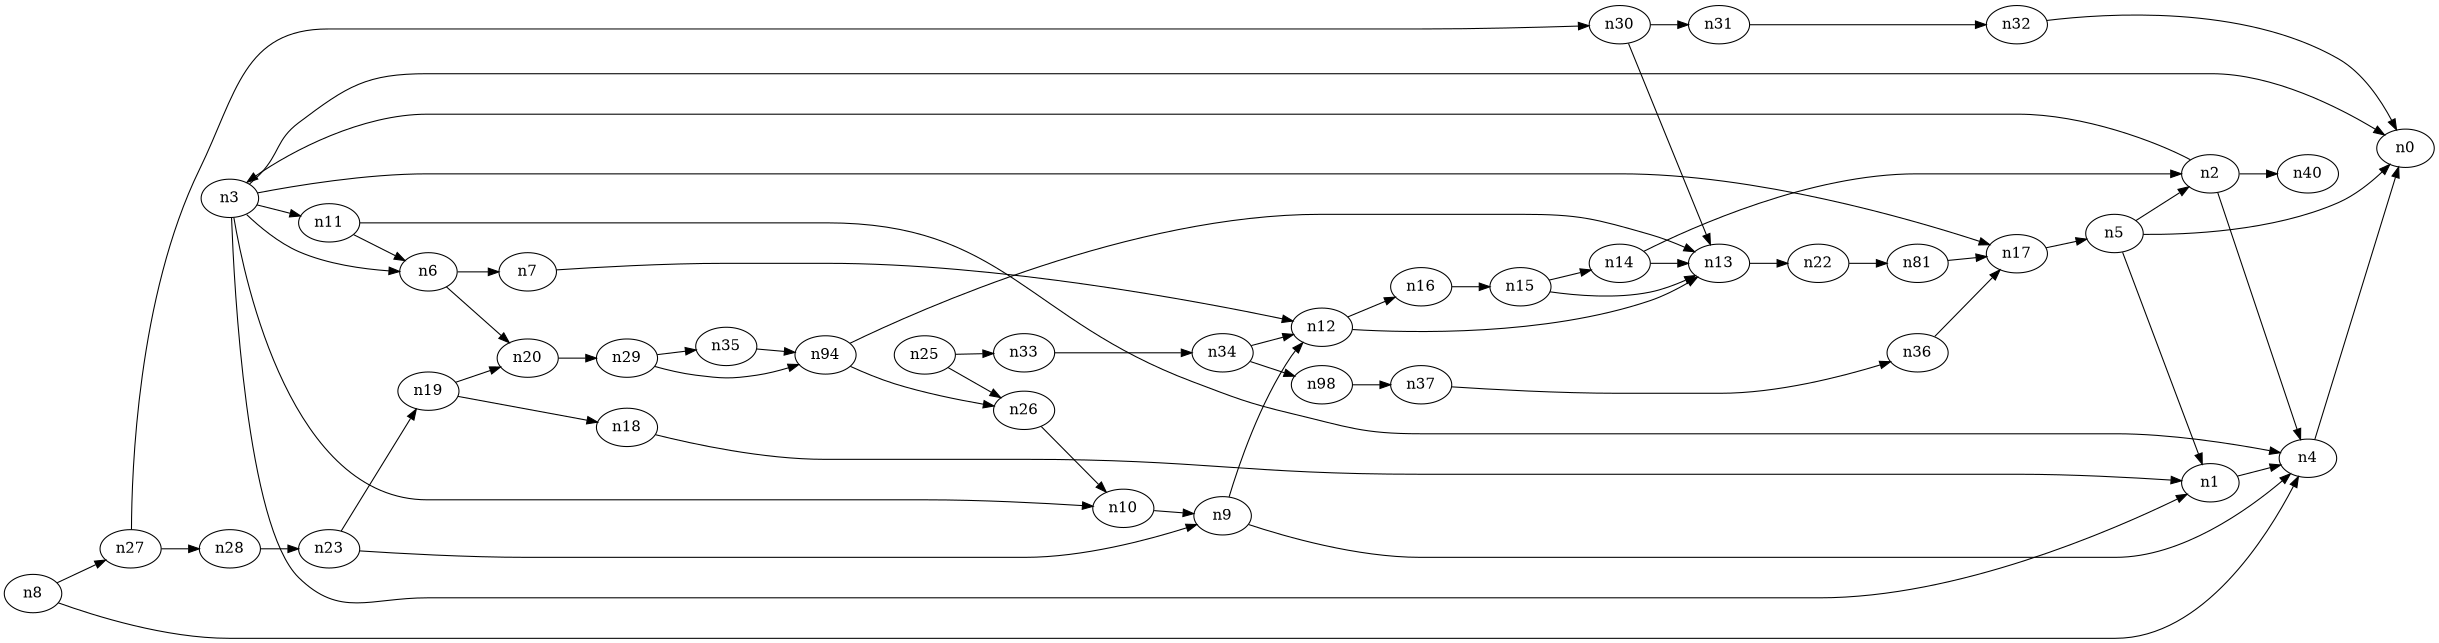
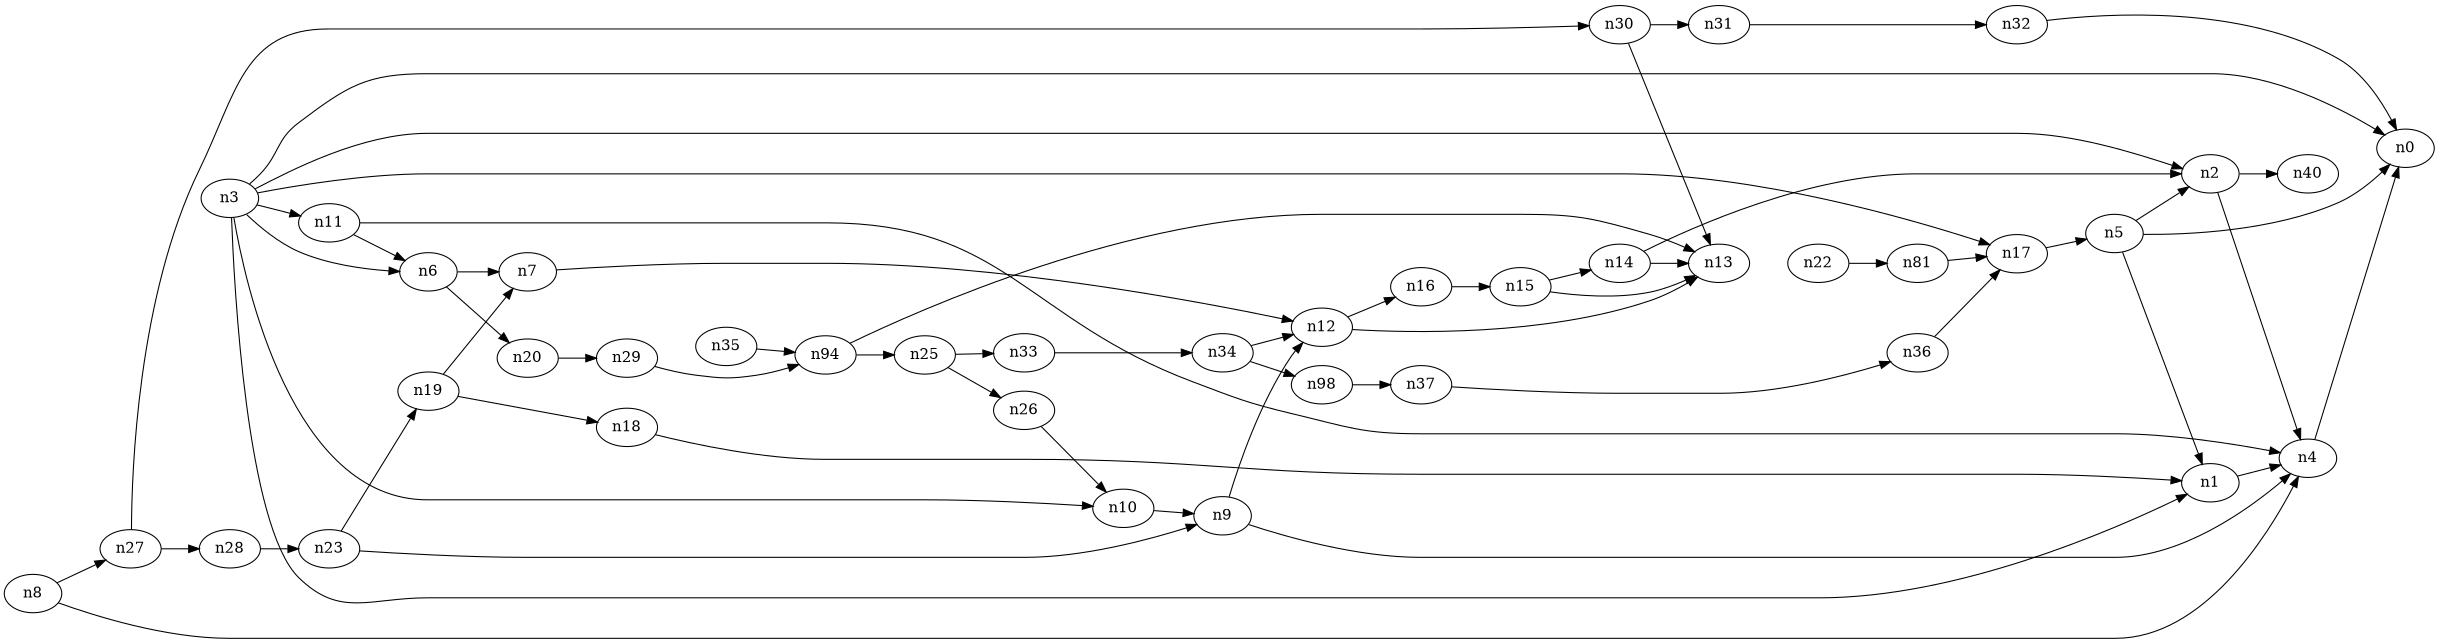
(1220, 114) -> (1210, 133)
(1763, 263) -> none
(671, 353) -> none
(473, 376) -> (475, 335)
(915, 390) -> (870, 355)
